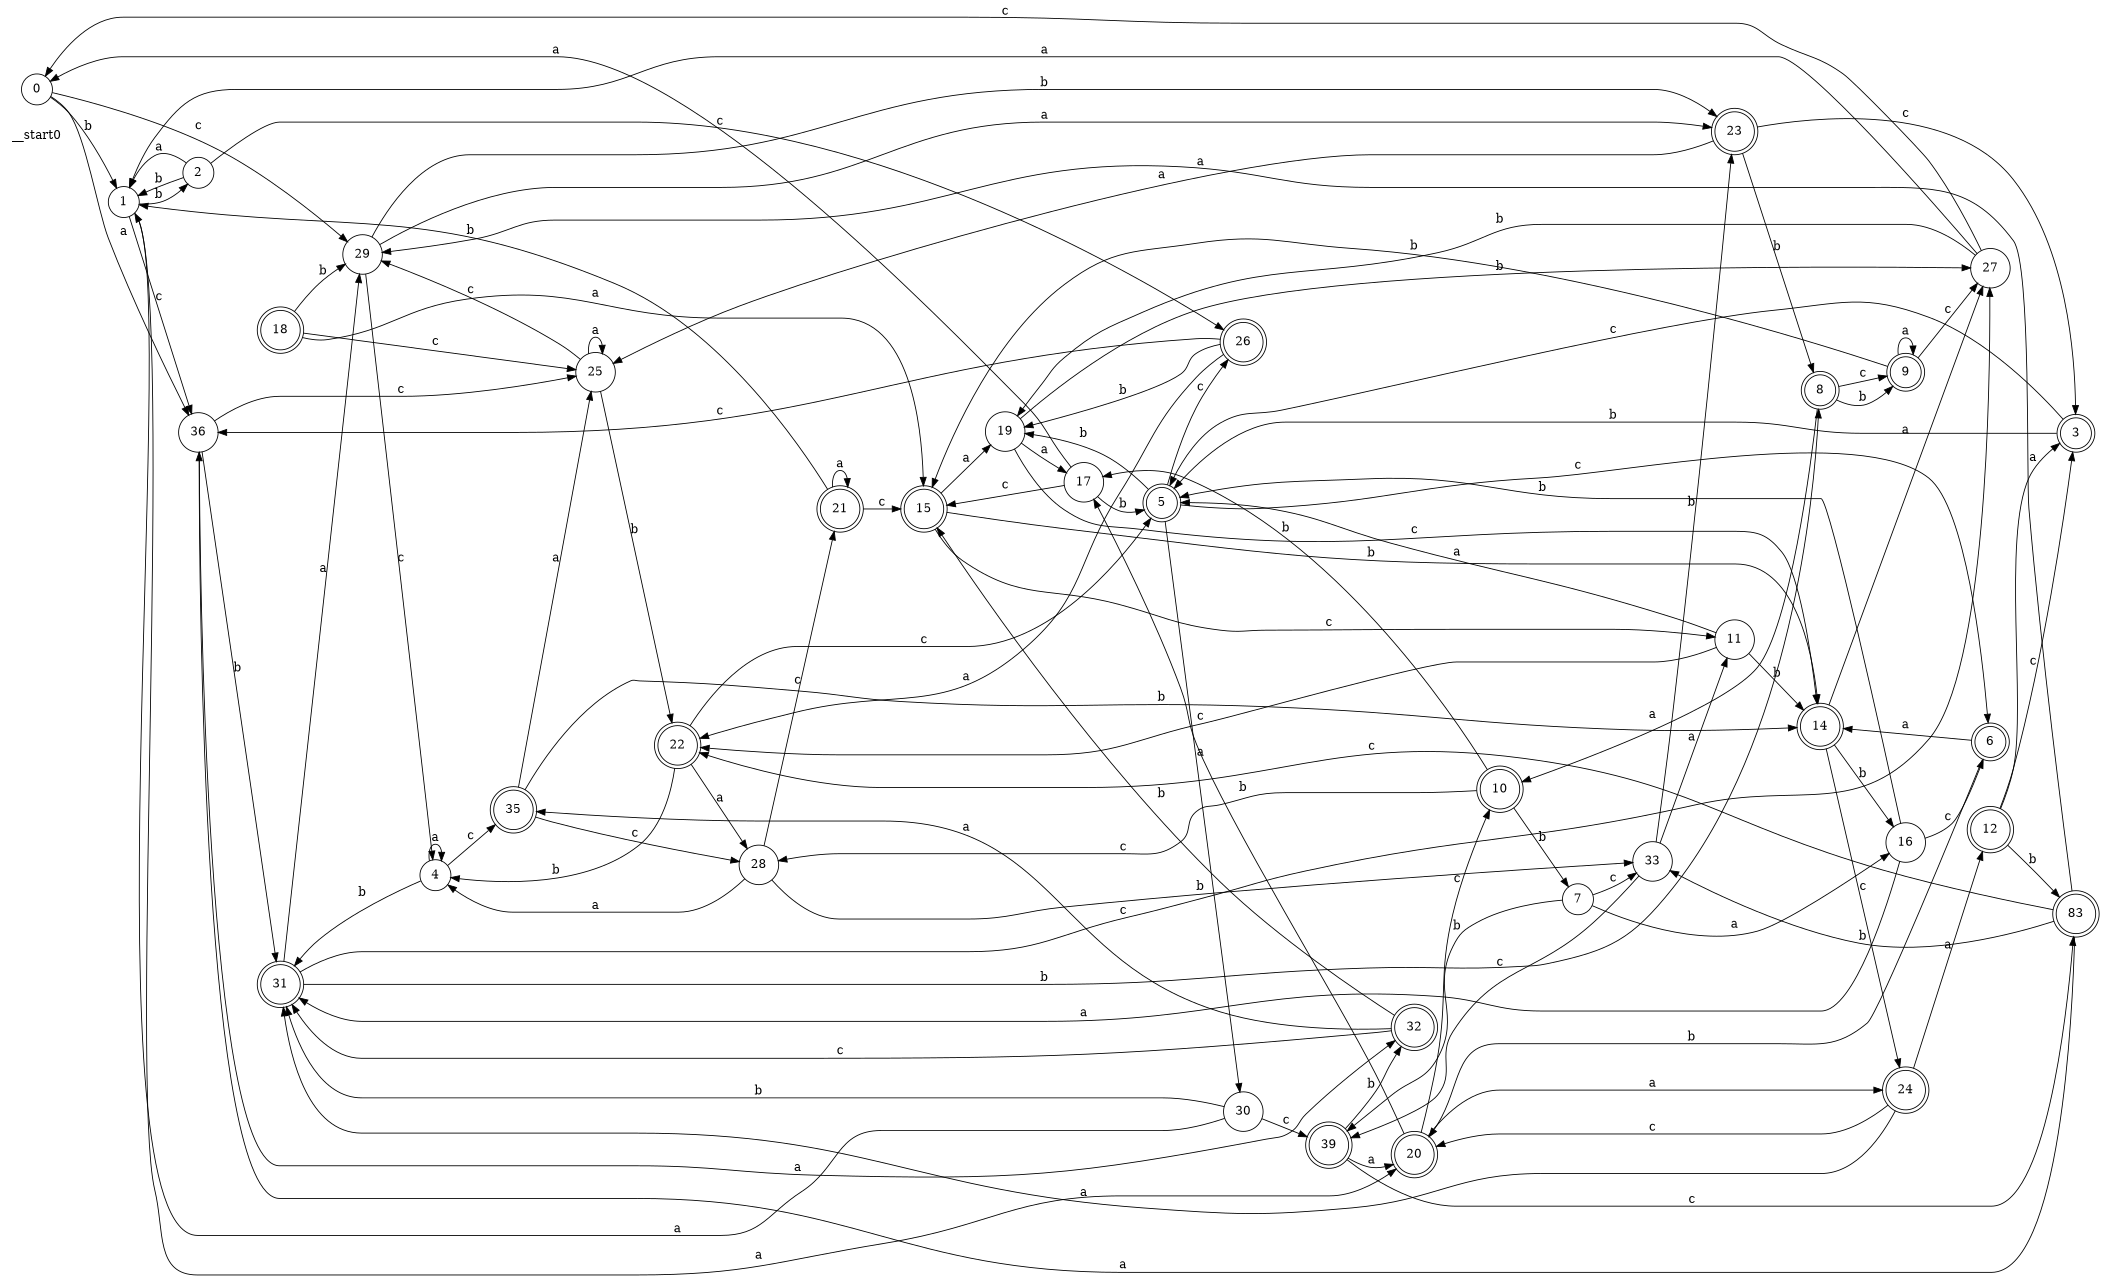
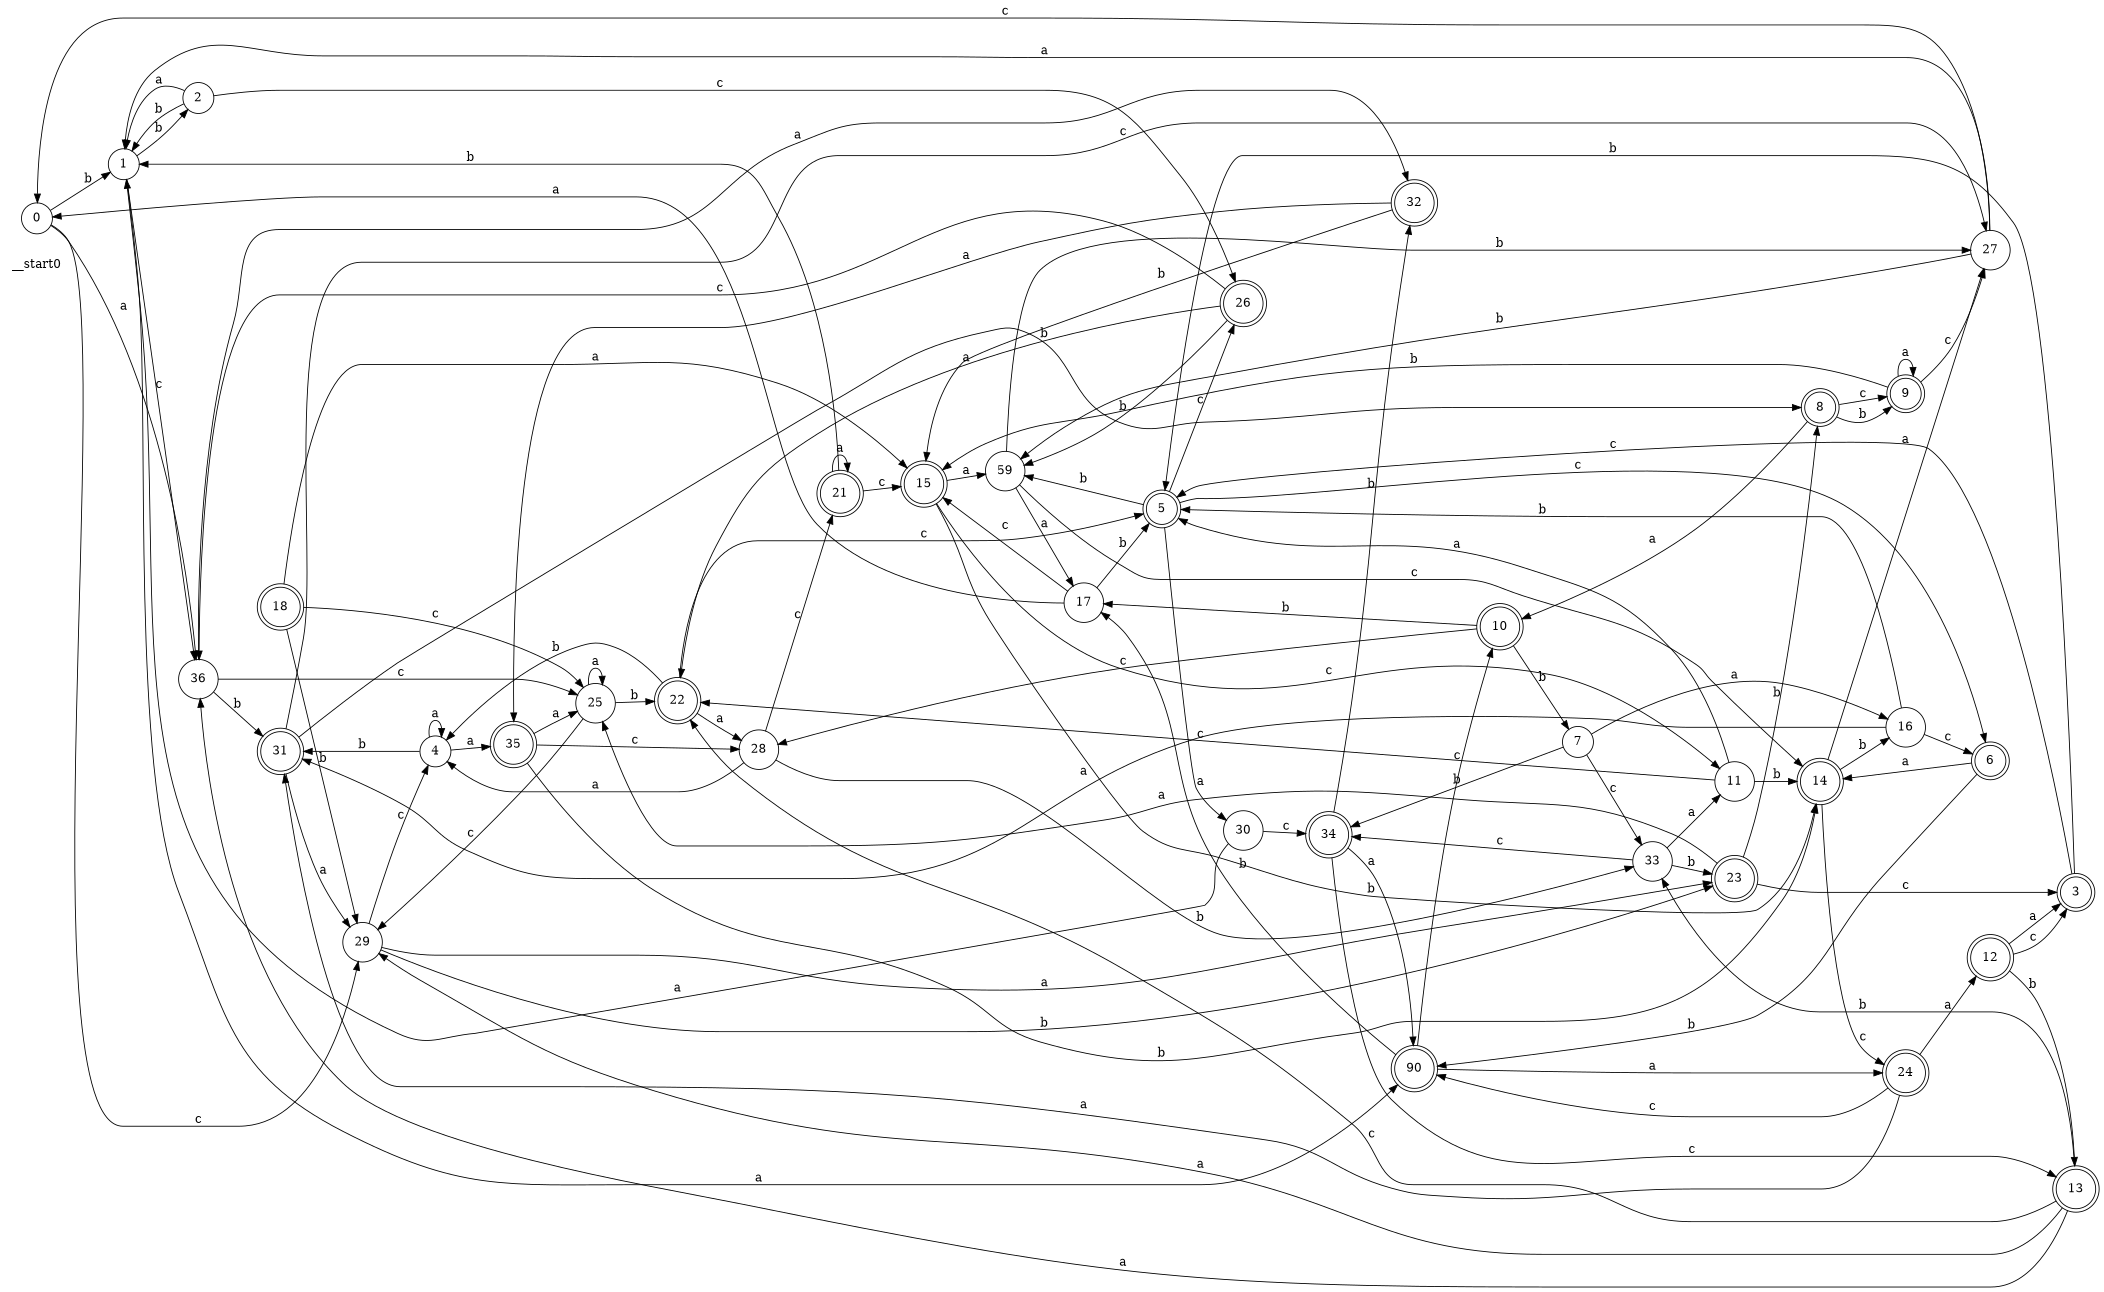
(1005, 432) -> (1005, 471)
(471, 836) -> (471, 742)
(2076, 914) -> (2076, 1189)
(836, 1058) -> none
(735, 1098) -> none
(1329, 1145) -> (1329, 835)
(1414, 1155) -> (1414, 1069)
